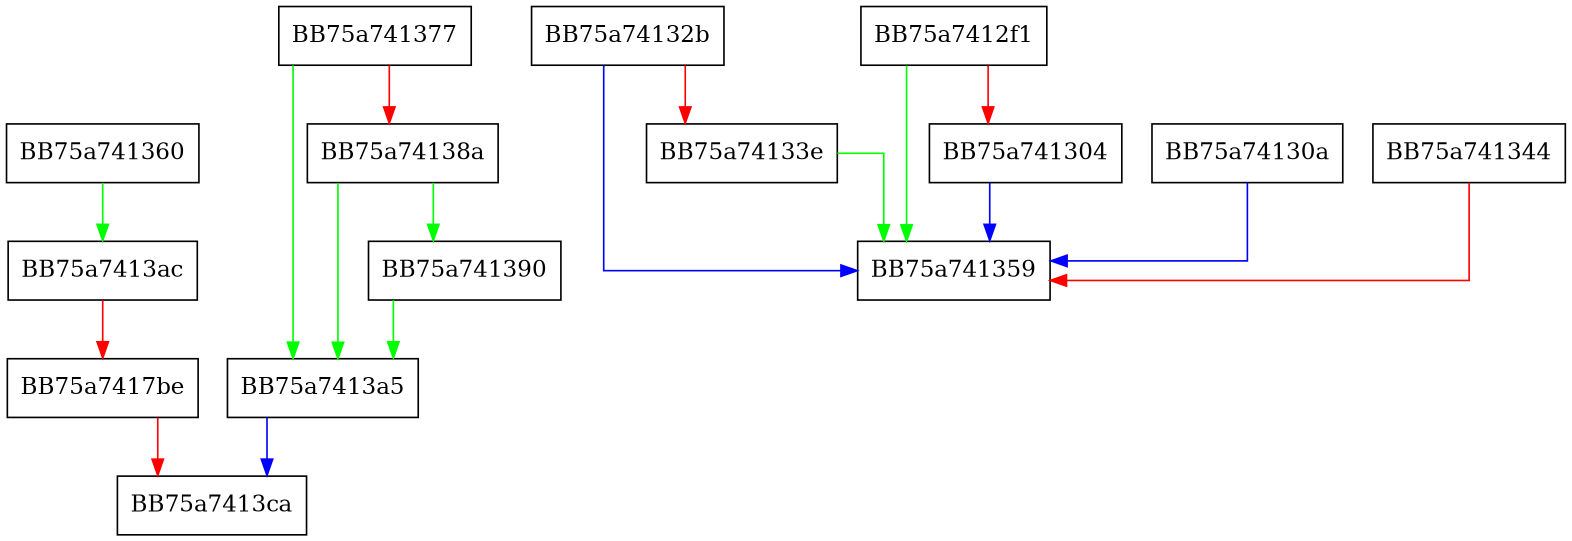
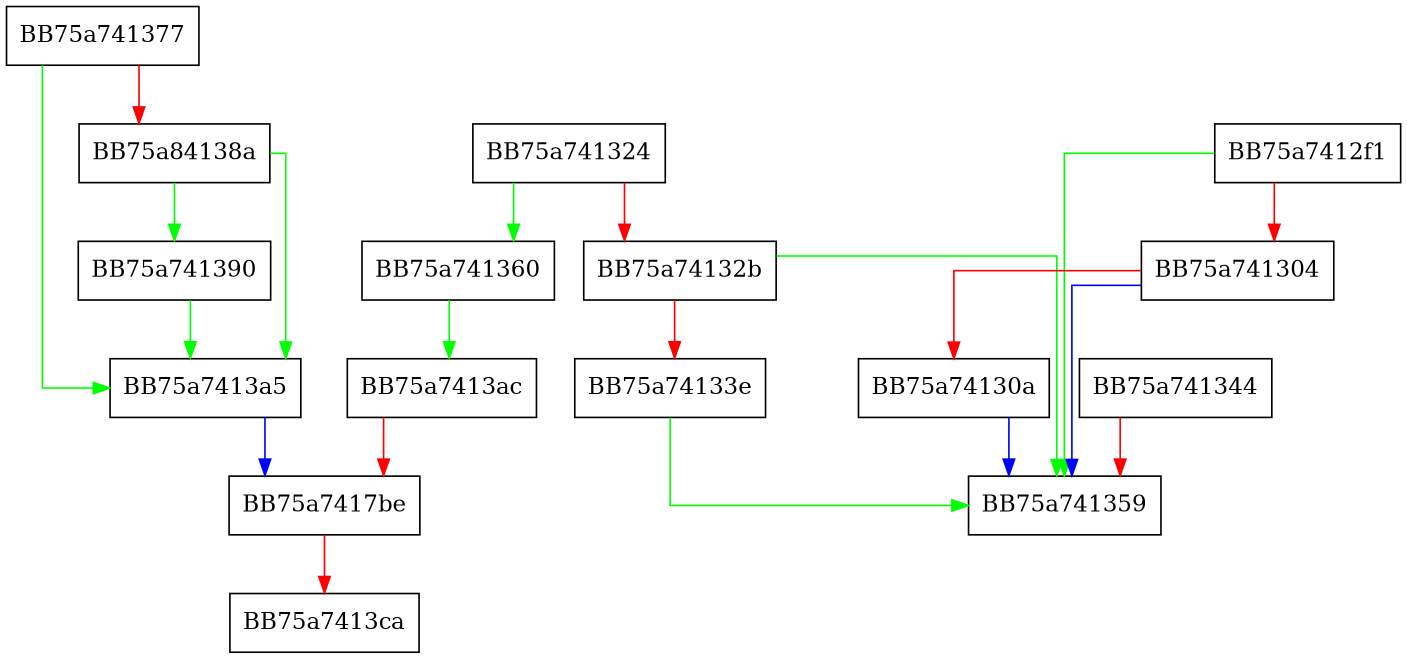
(403, 153) -> (174, 153)
none -> (569, 153)
(620, 271) -> (1018, 256)
none -> (1012, 271)
(267, 438) -> (265, 438)
